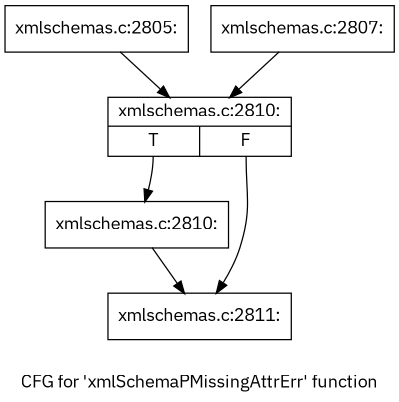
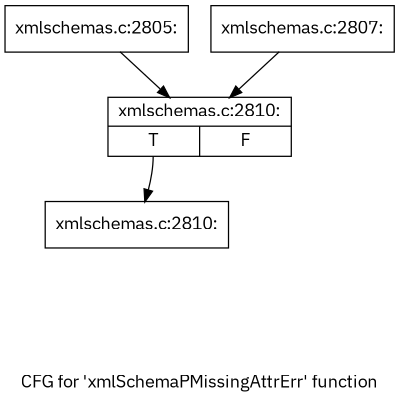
(200, 316) -> none
